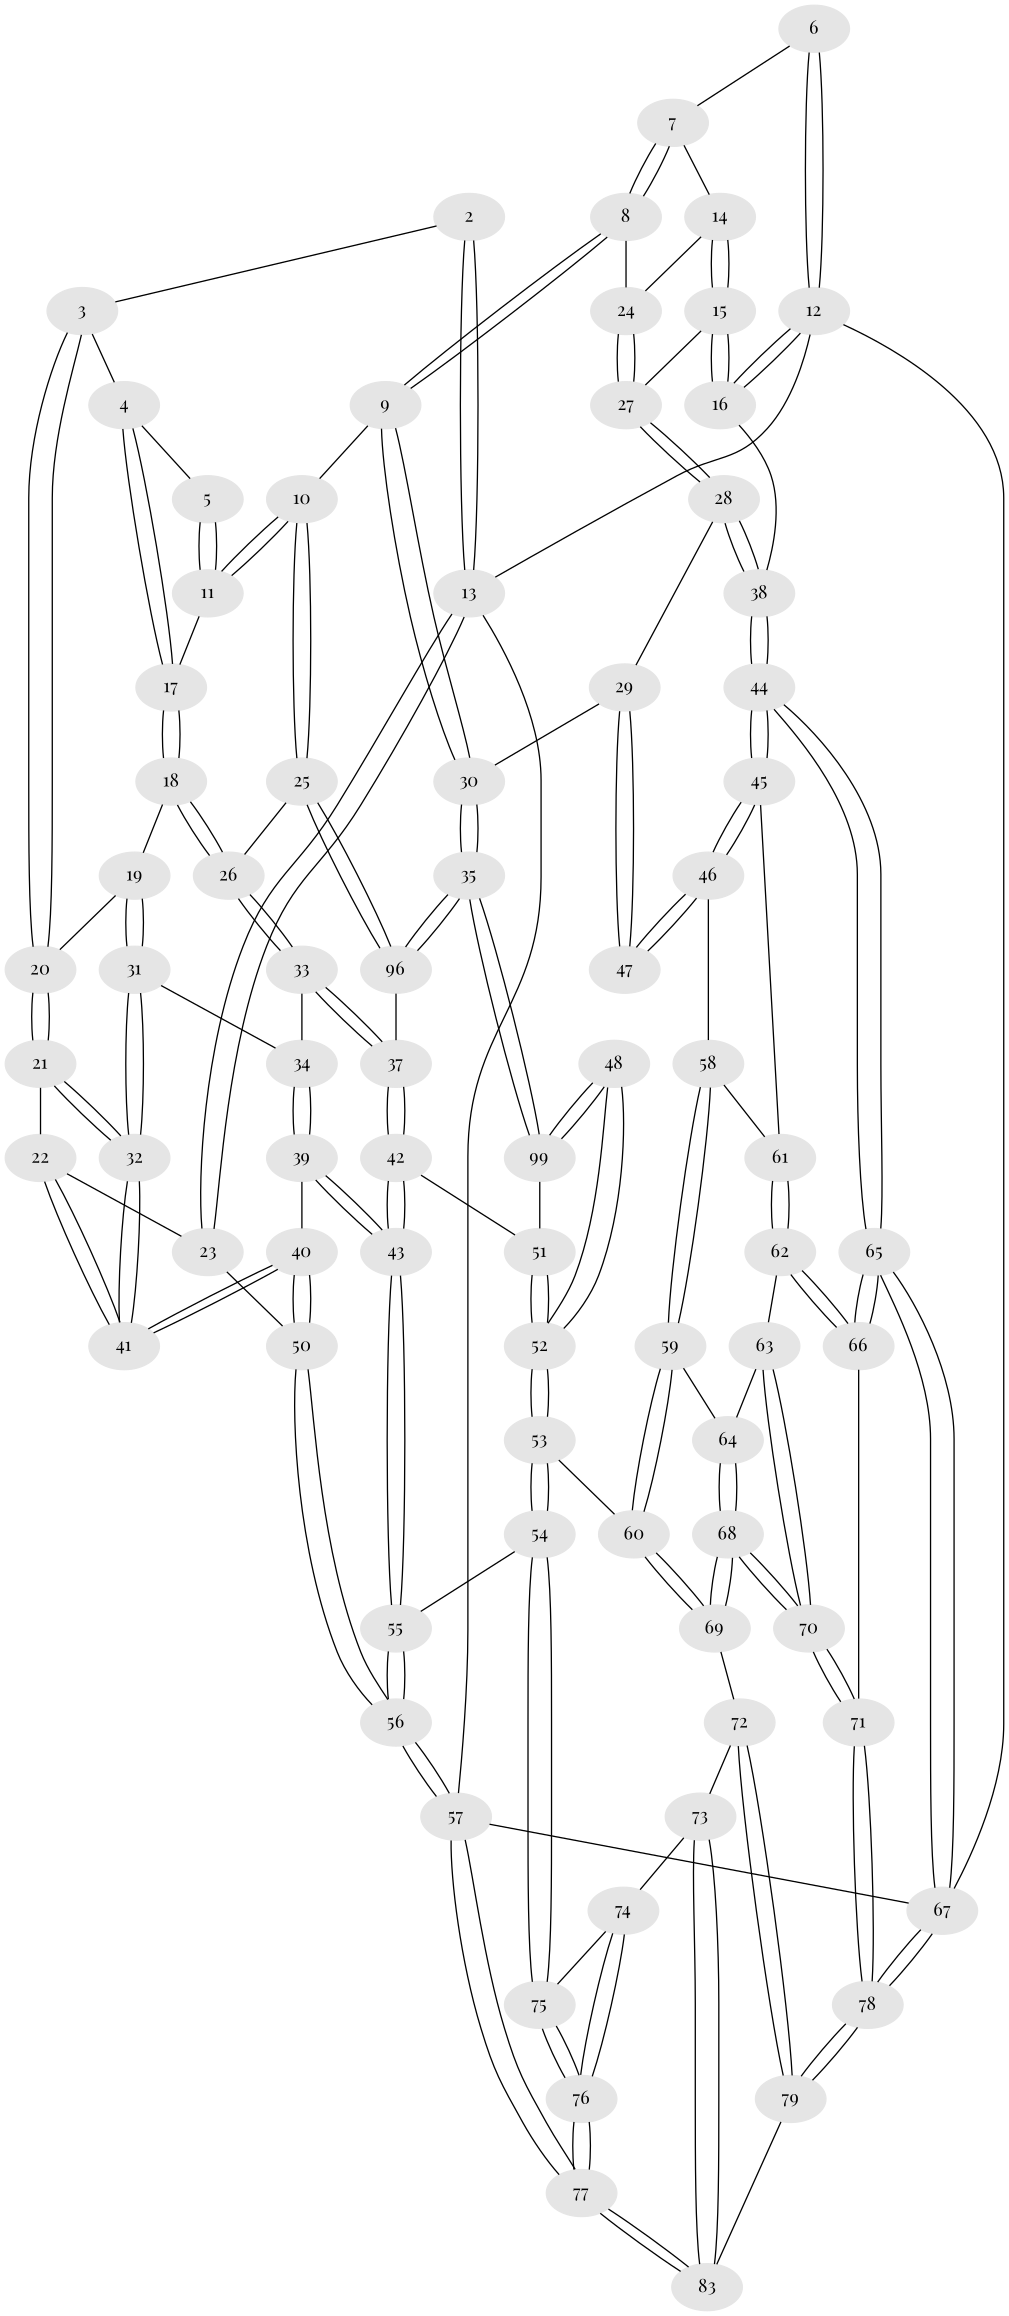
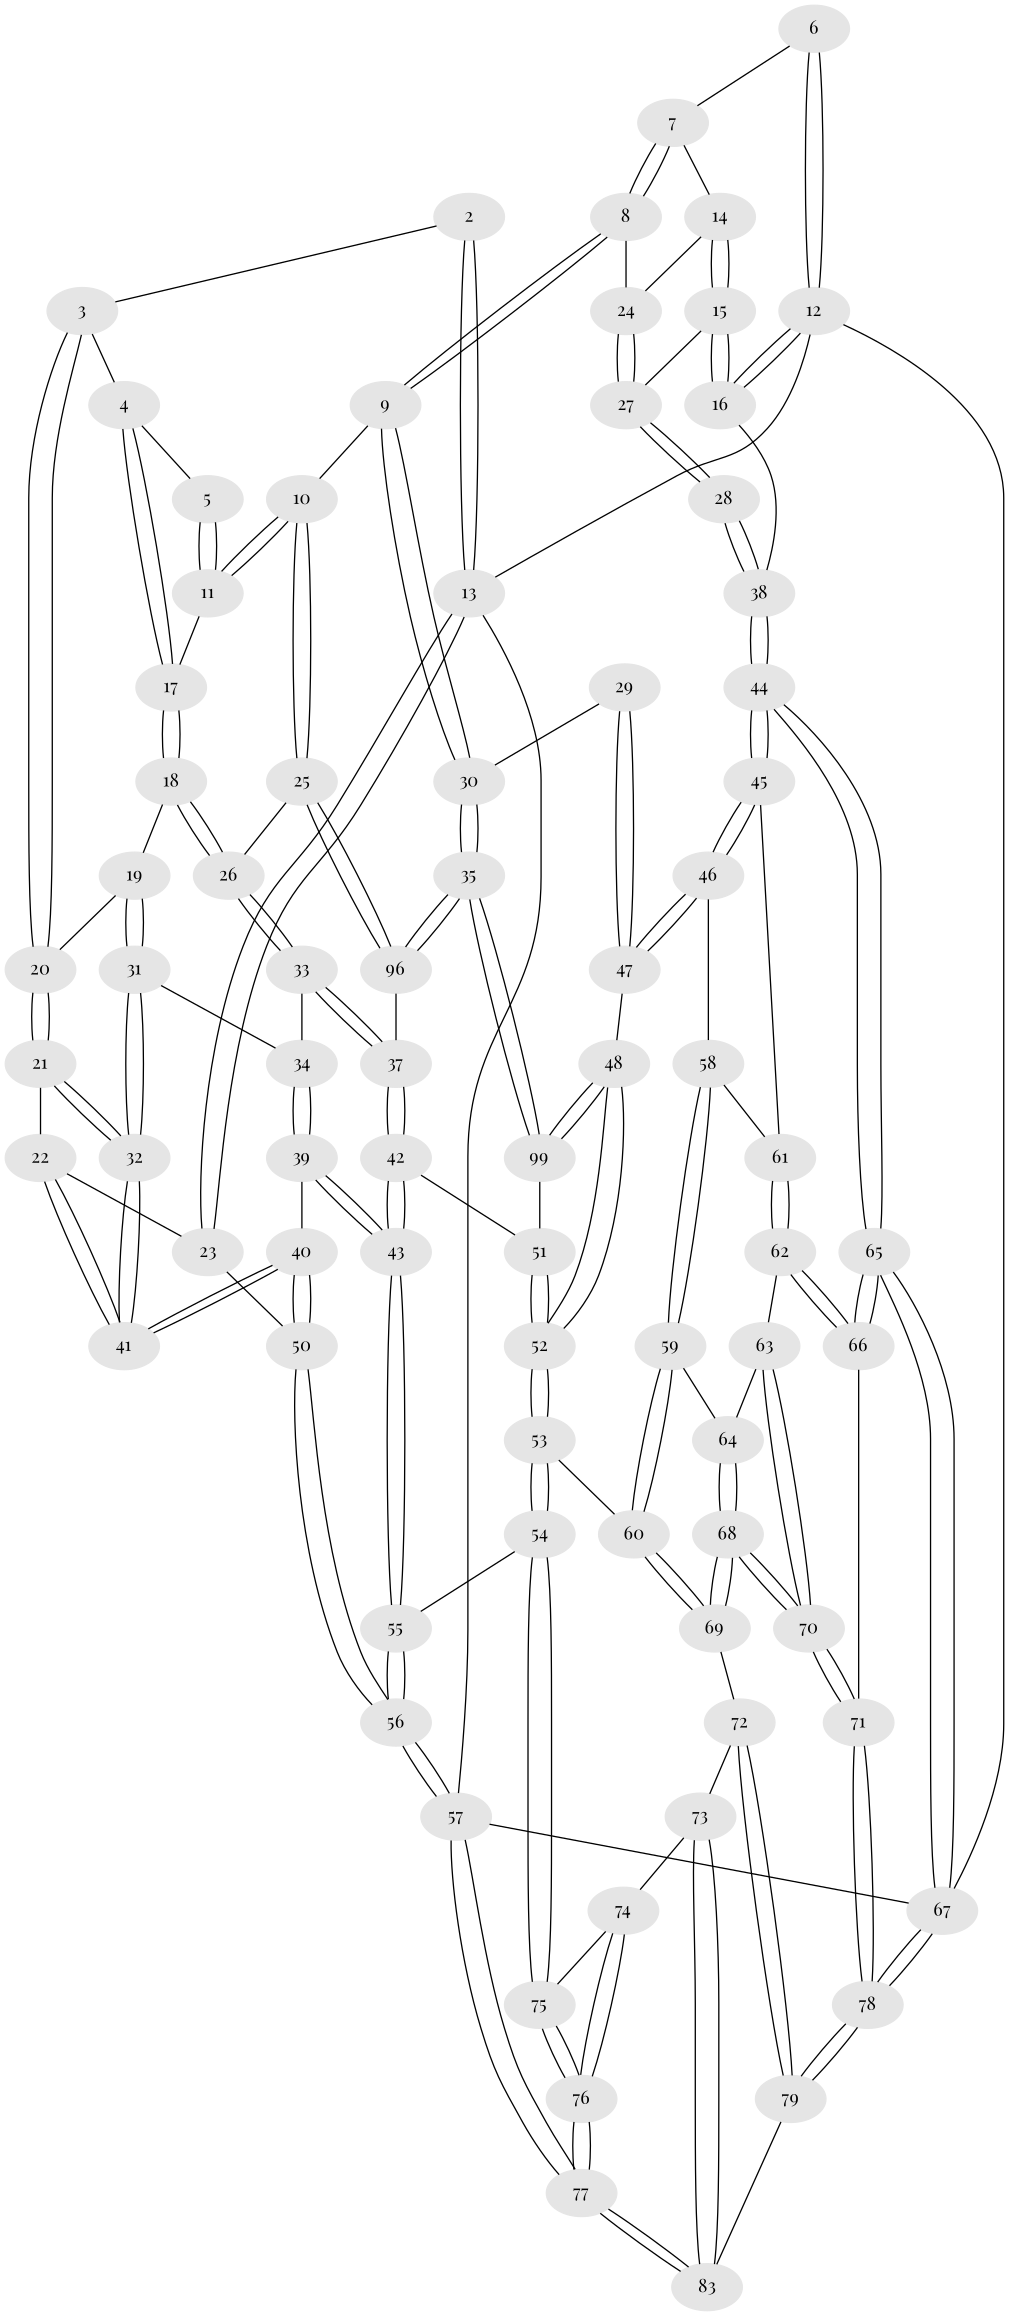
(674, 593) -> none
none -> (619, 1017)
